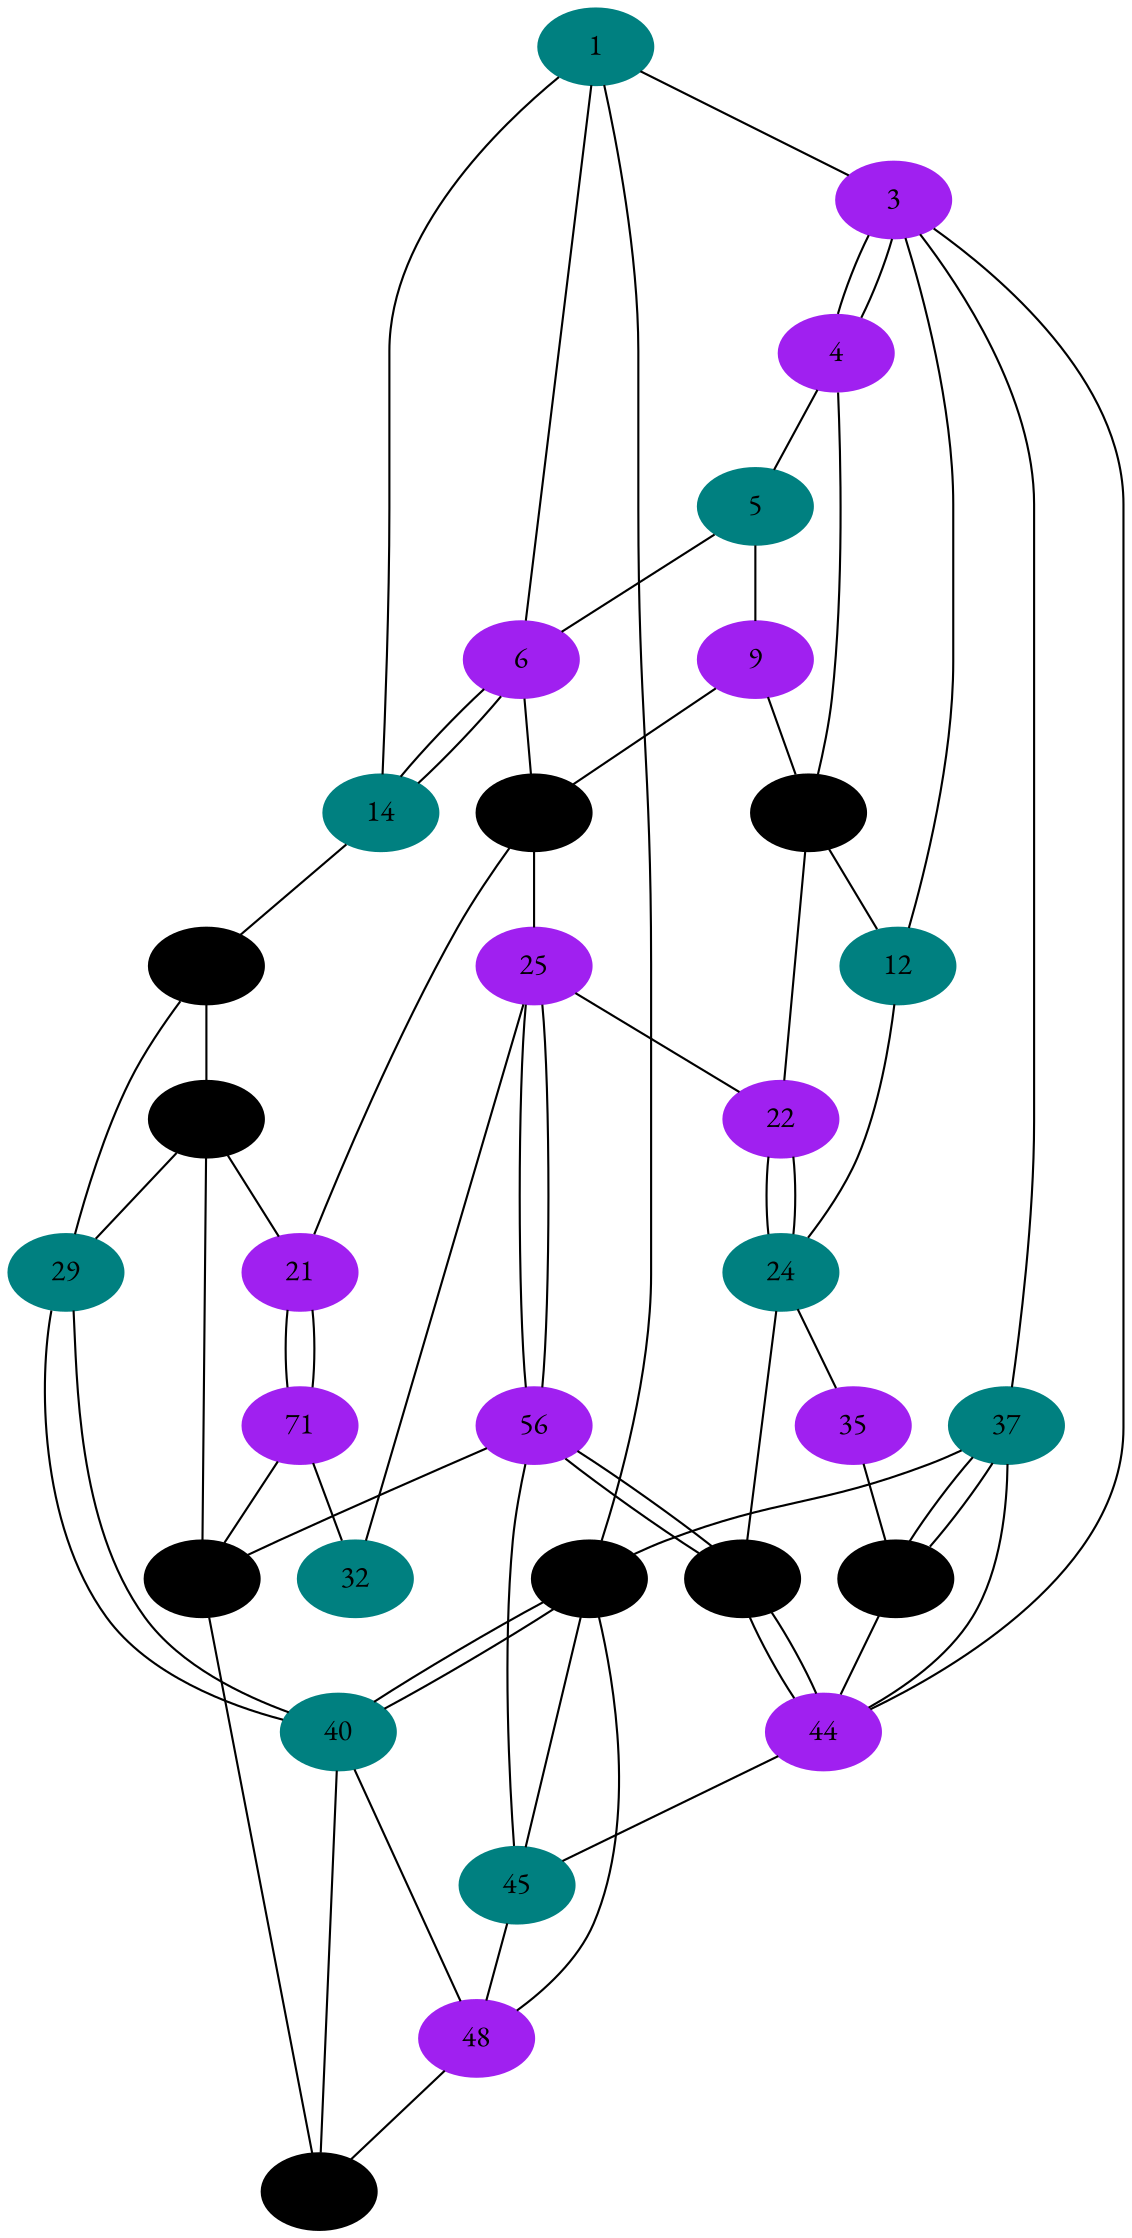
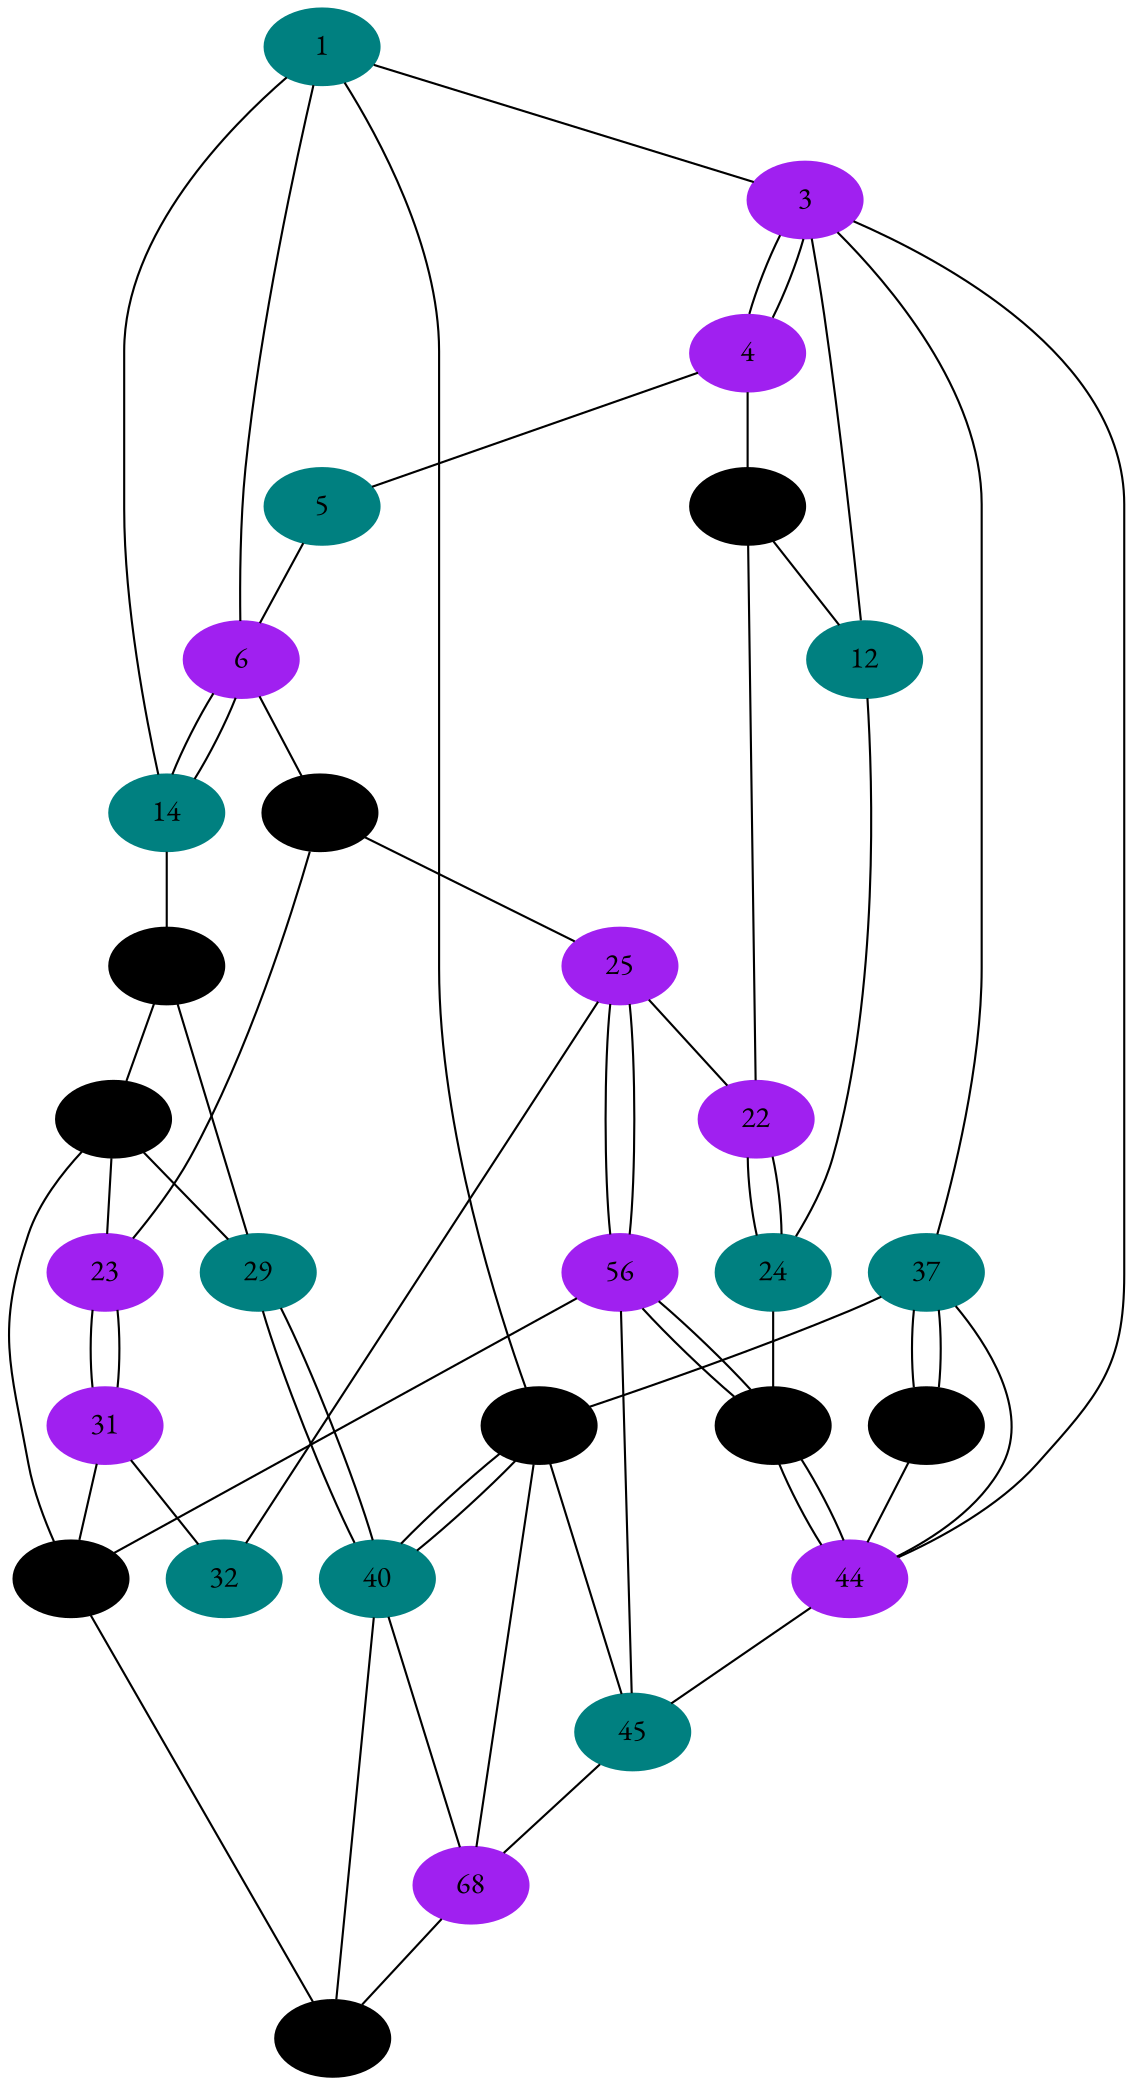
(755, 660) -> none
(300, 1272) -> (105, 1272)
(300, 1426) -> (105, 1426)
(853, 1426) -> none
(477, 2038) -> (471, 1885)
